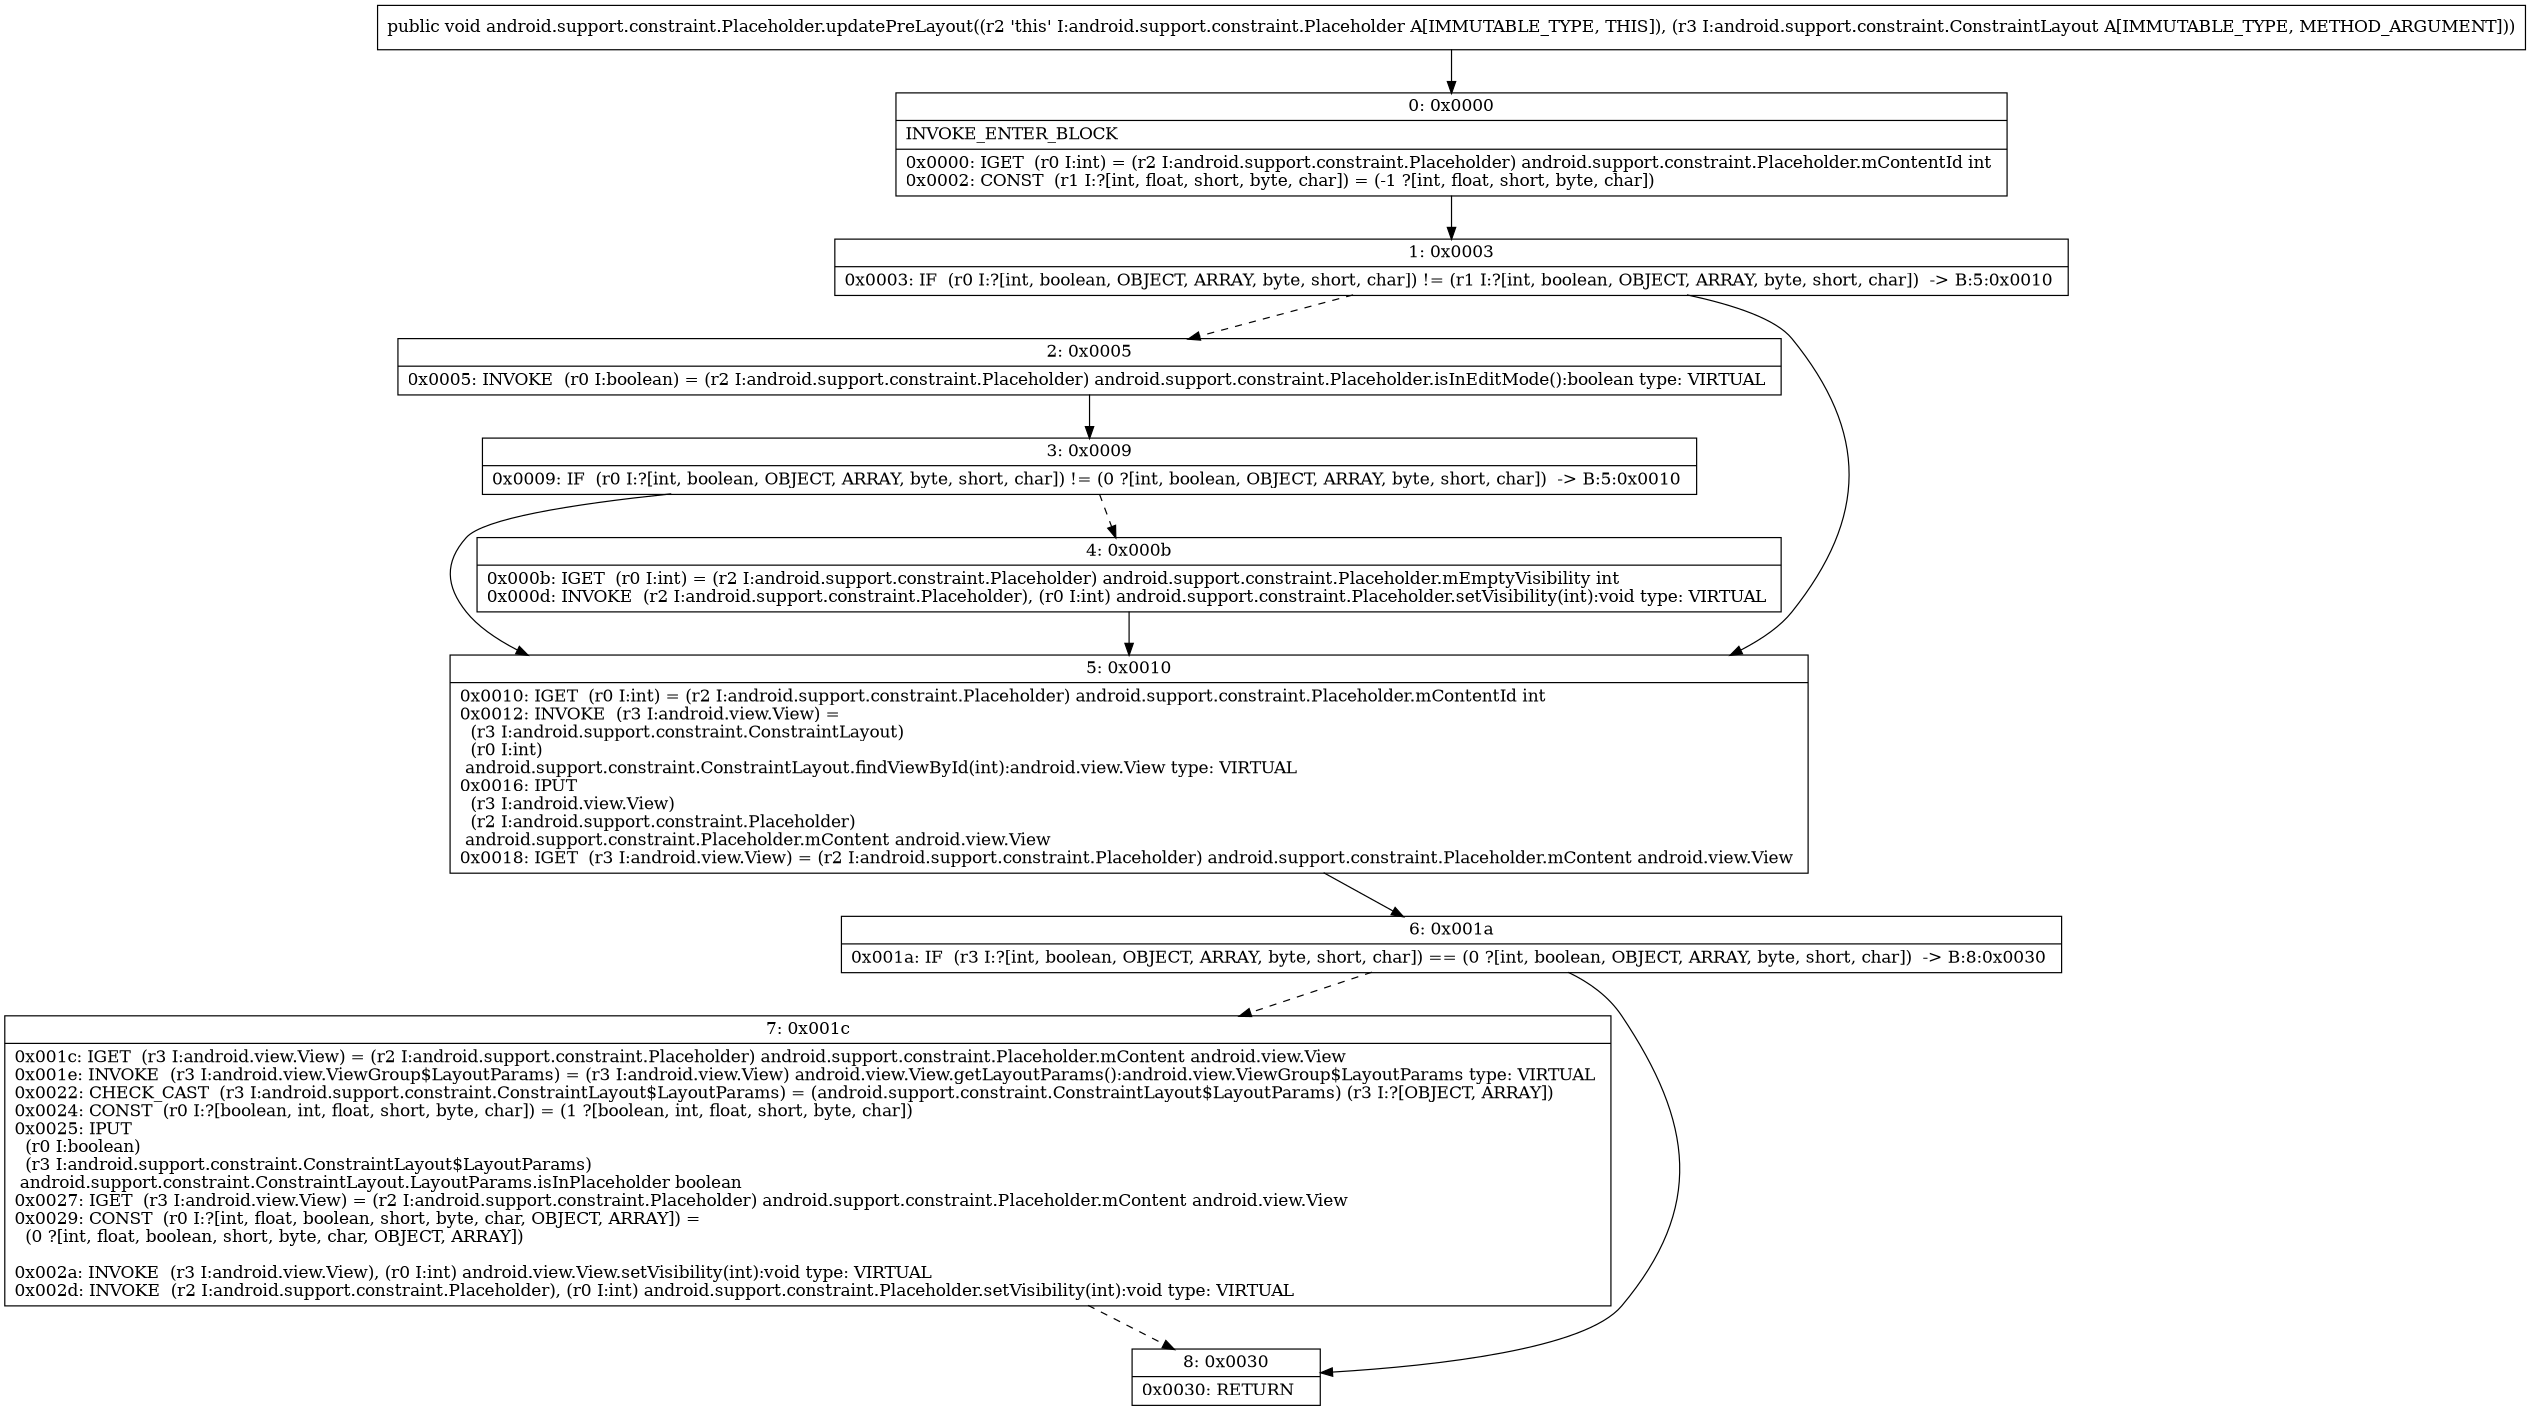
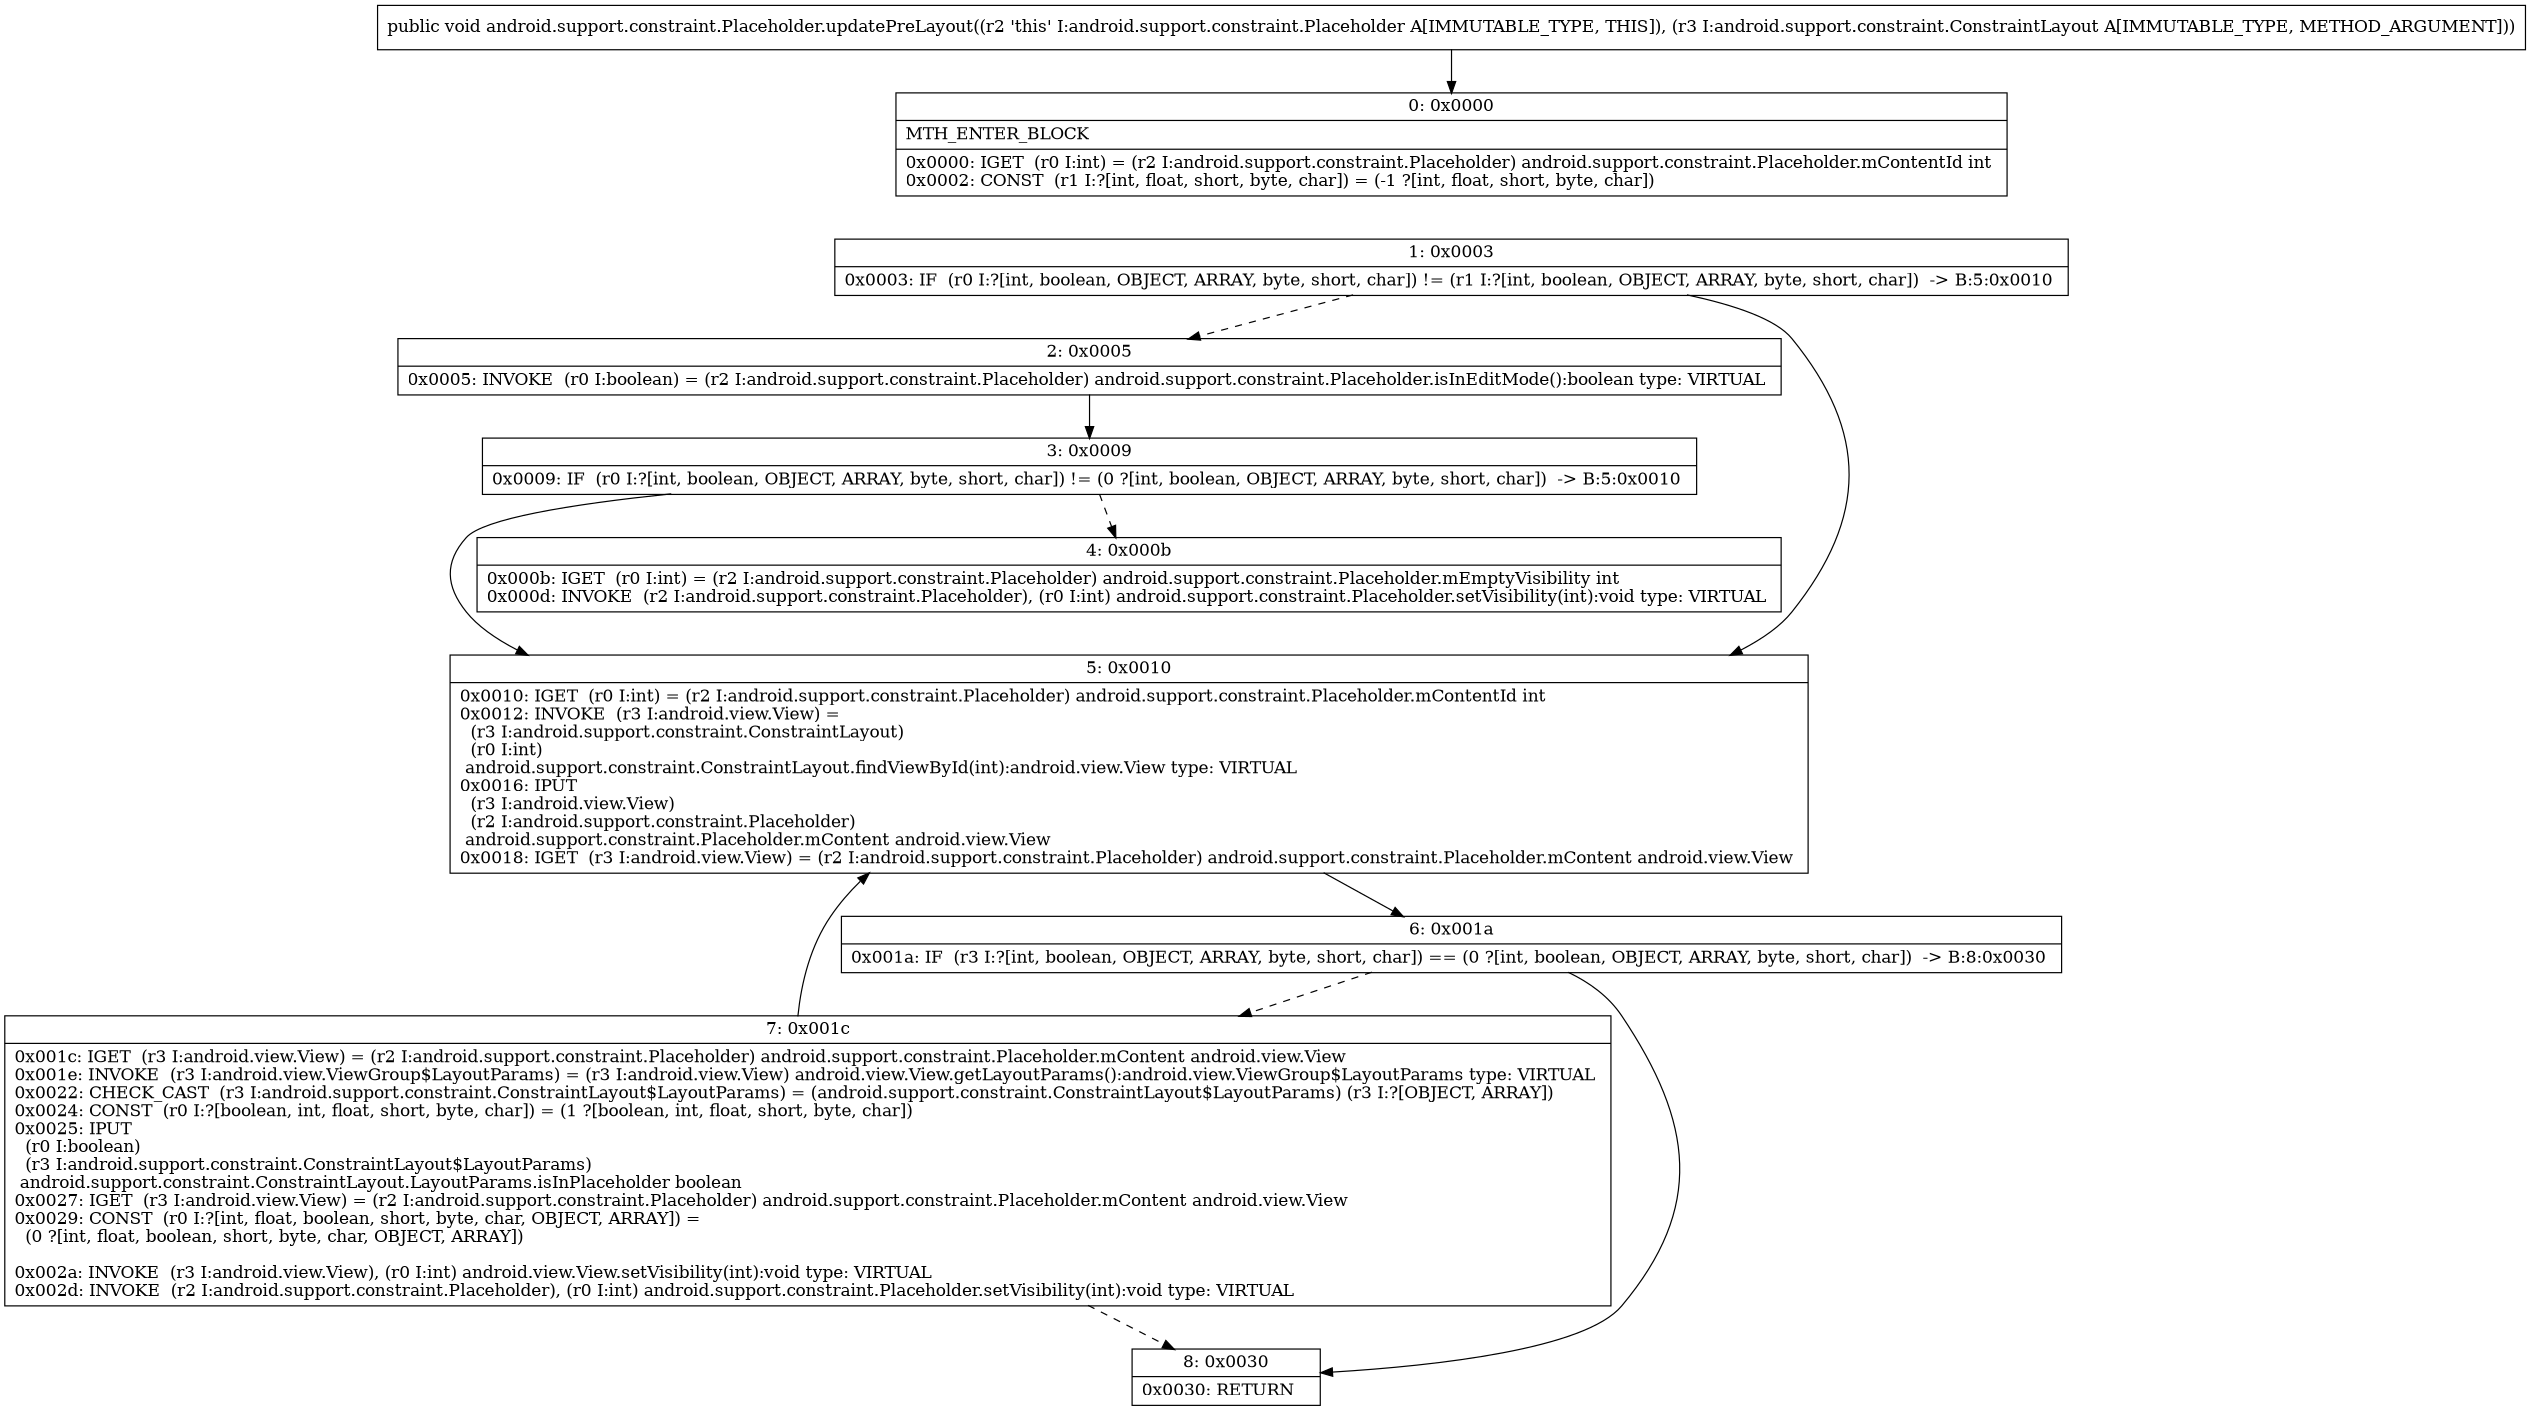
(1012, 134) -> (998, 134)
(1452, 211) -> none
(1129, 627) -> (816, 943)
